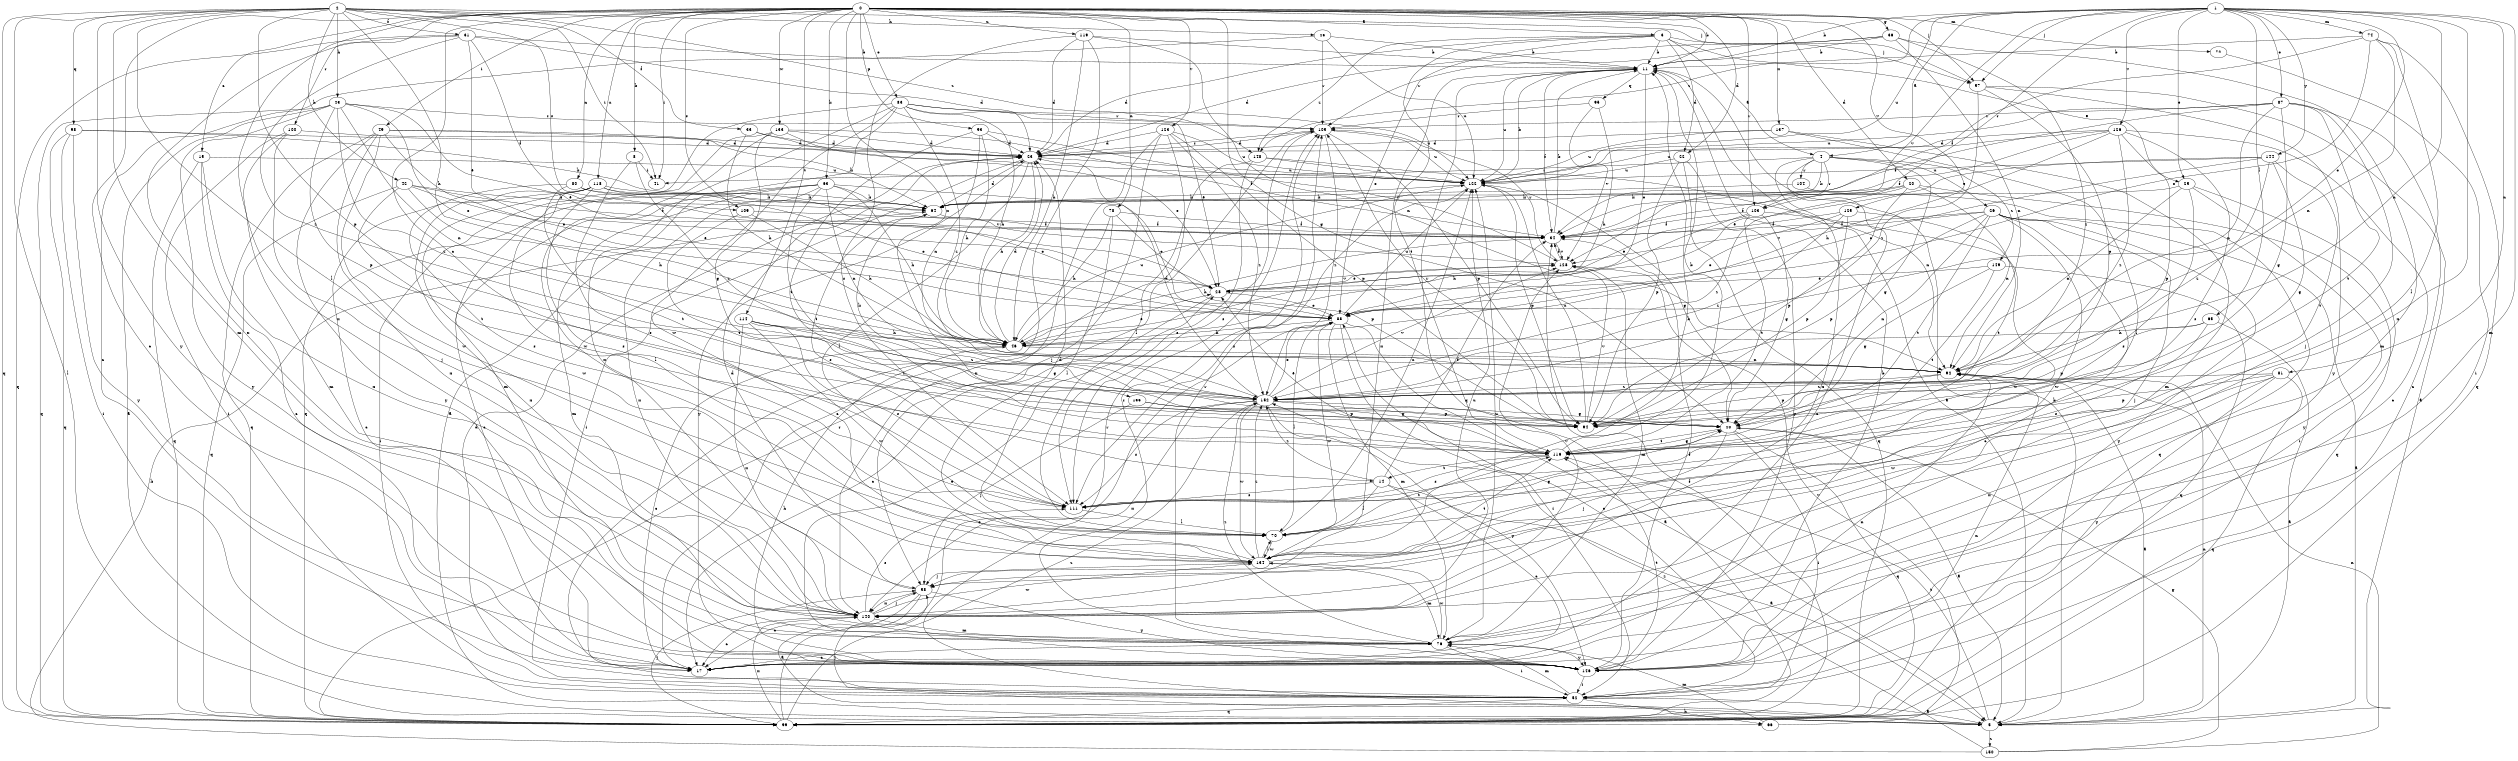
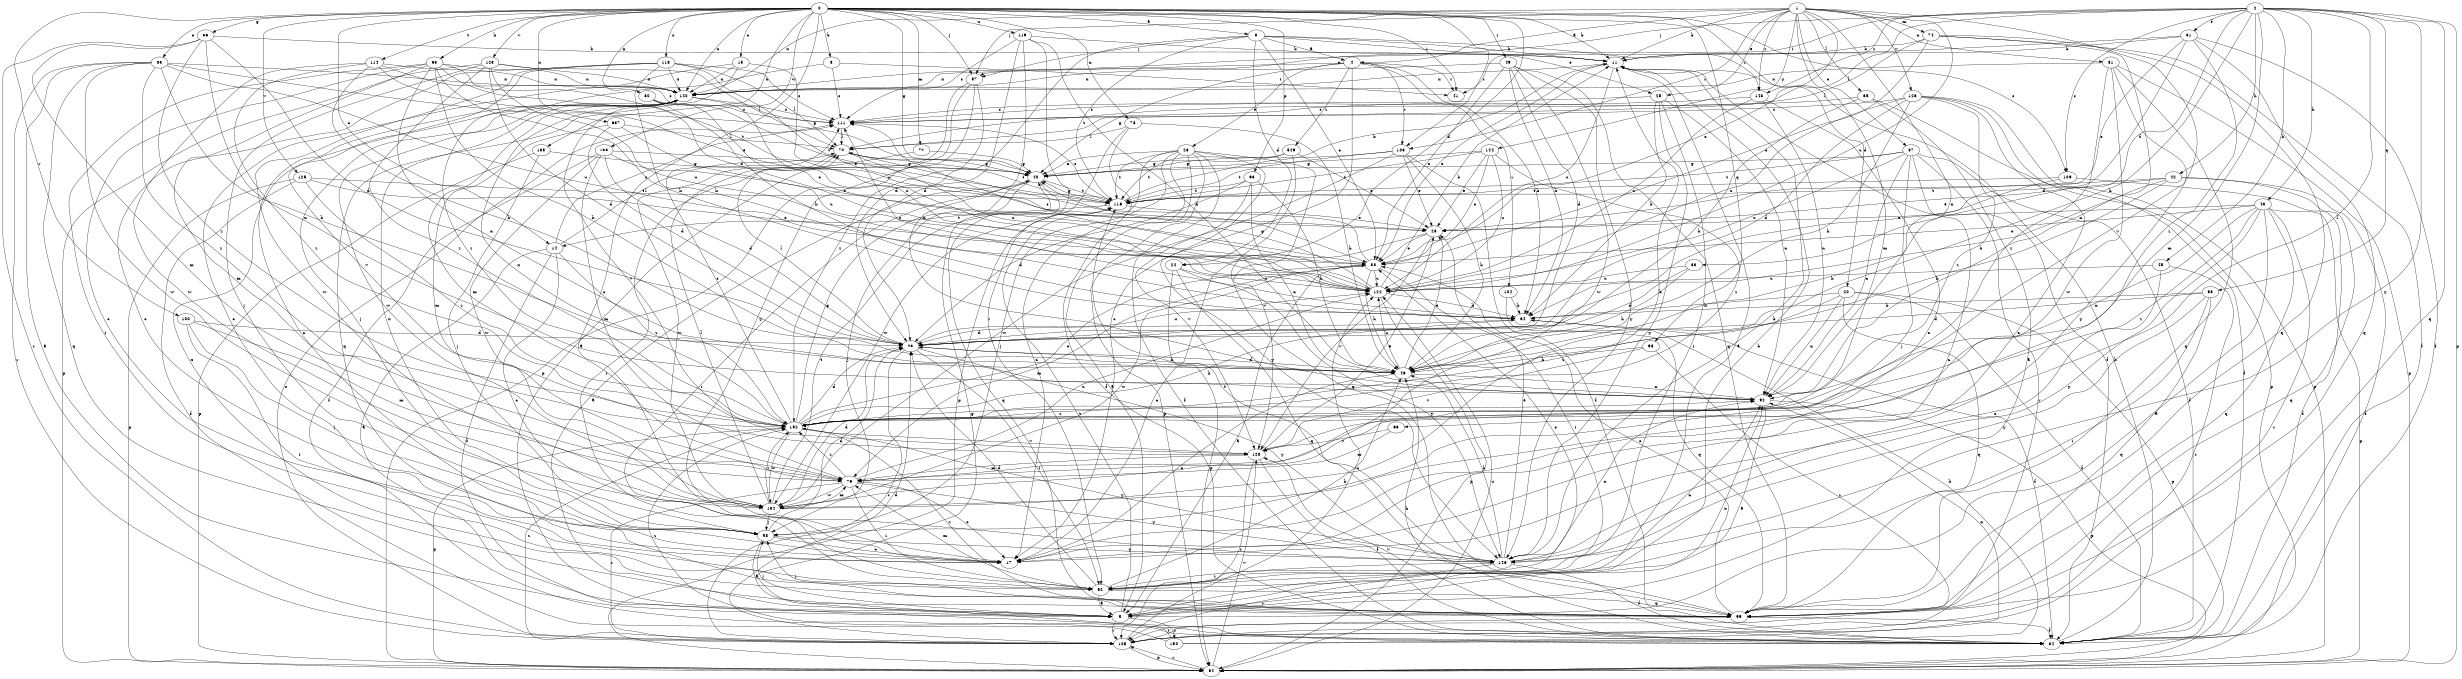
(1482, 52) -> none
(1623, 85) -> (1562, 20)
(1780, 130) -> (616, 123)
none -> (981, 155)
(1996, 265) -> (1291, 150)
(1771, 693) -> none
(1671, 711) -> (1279, 513)
